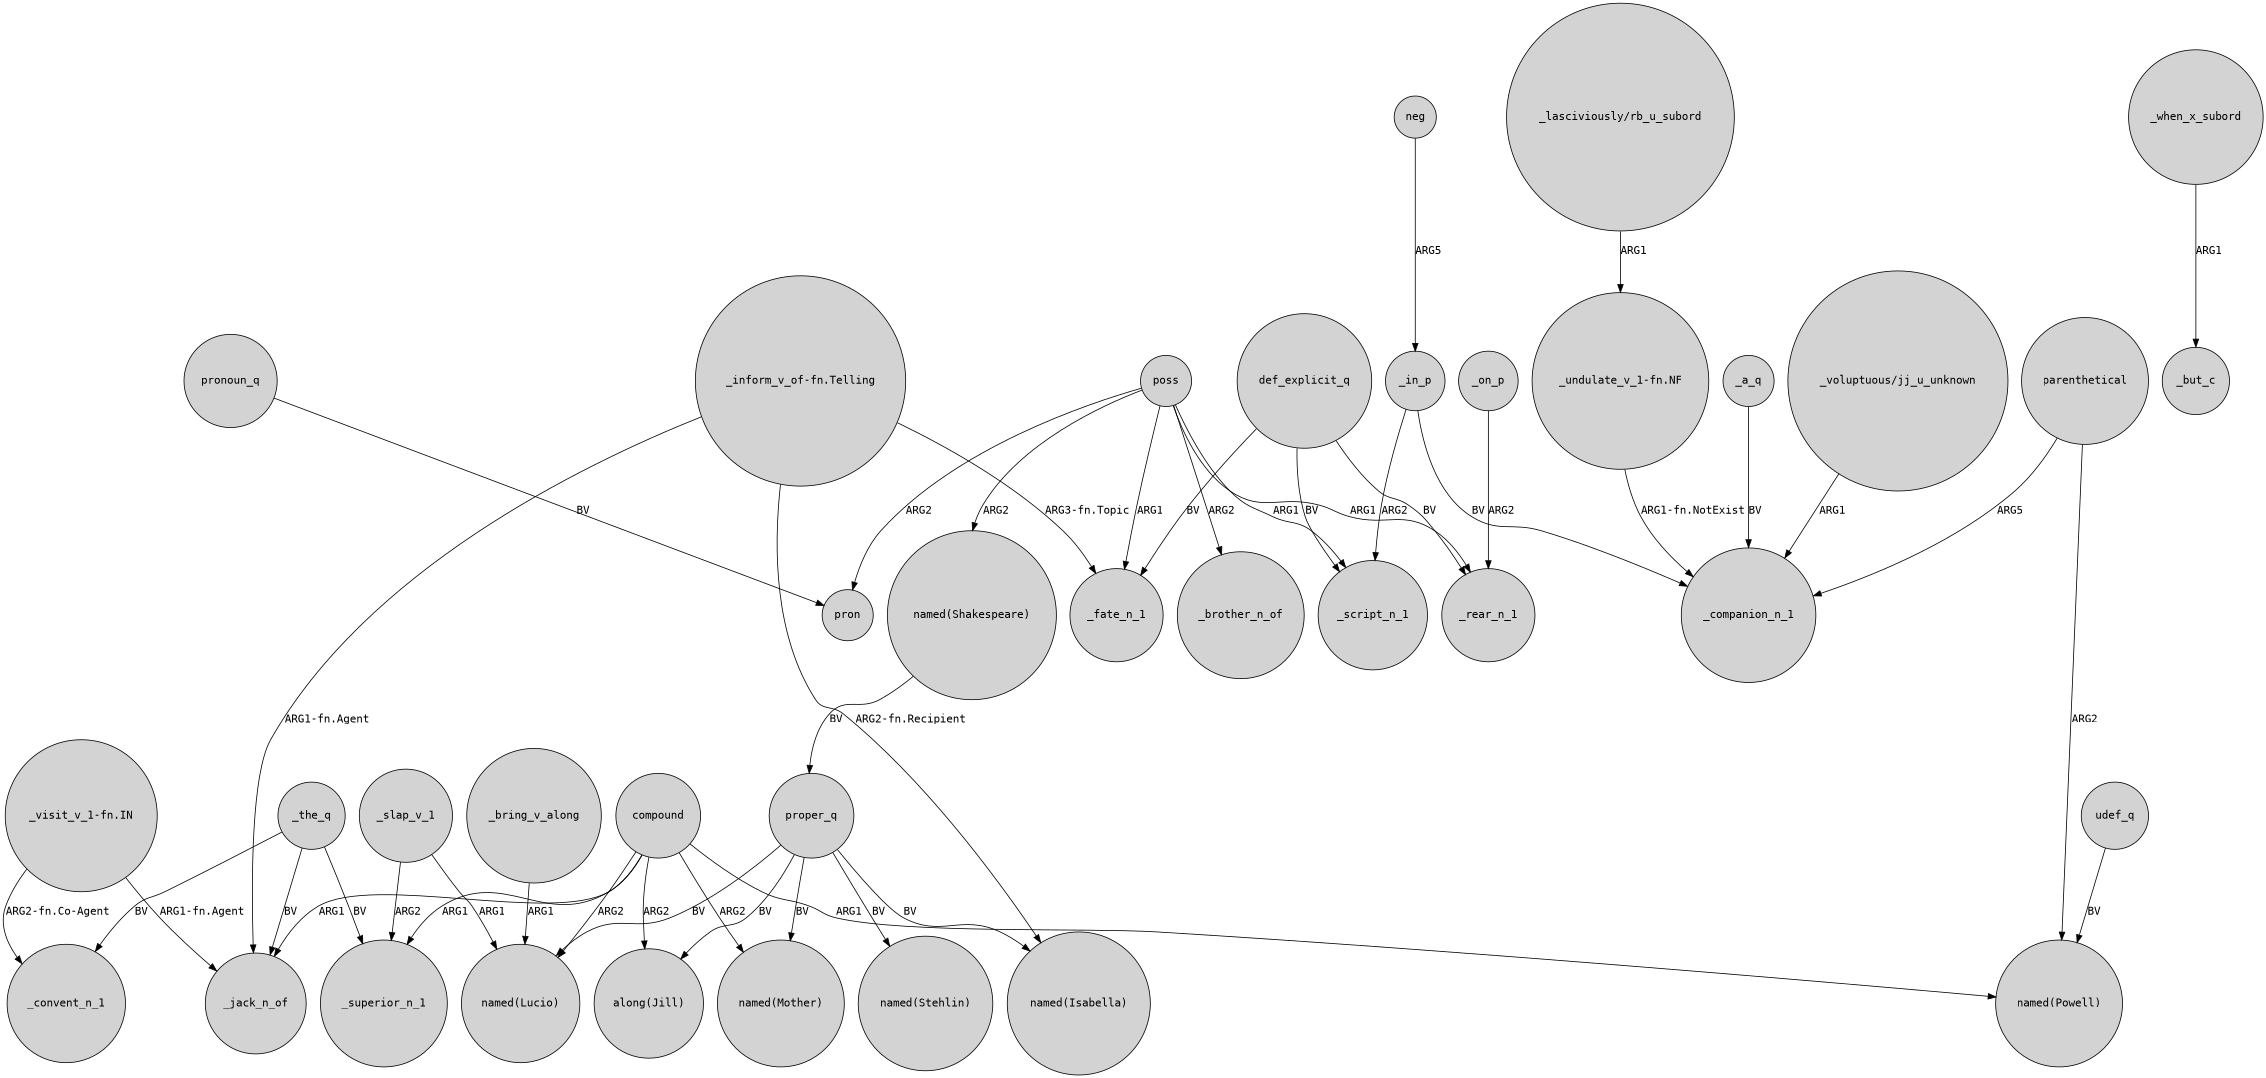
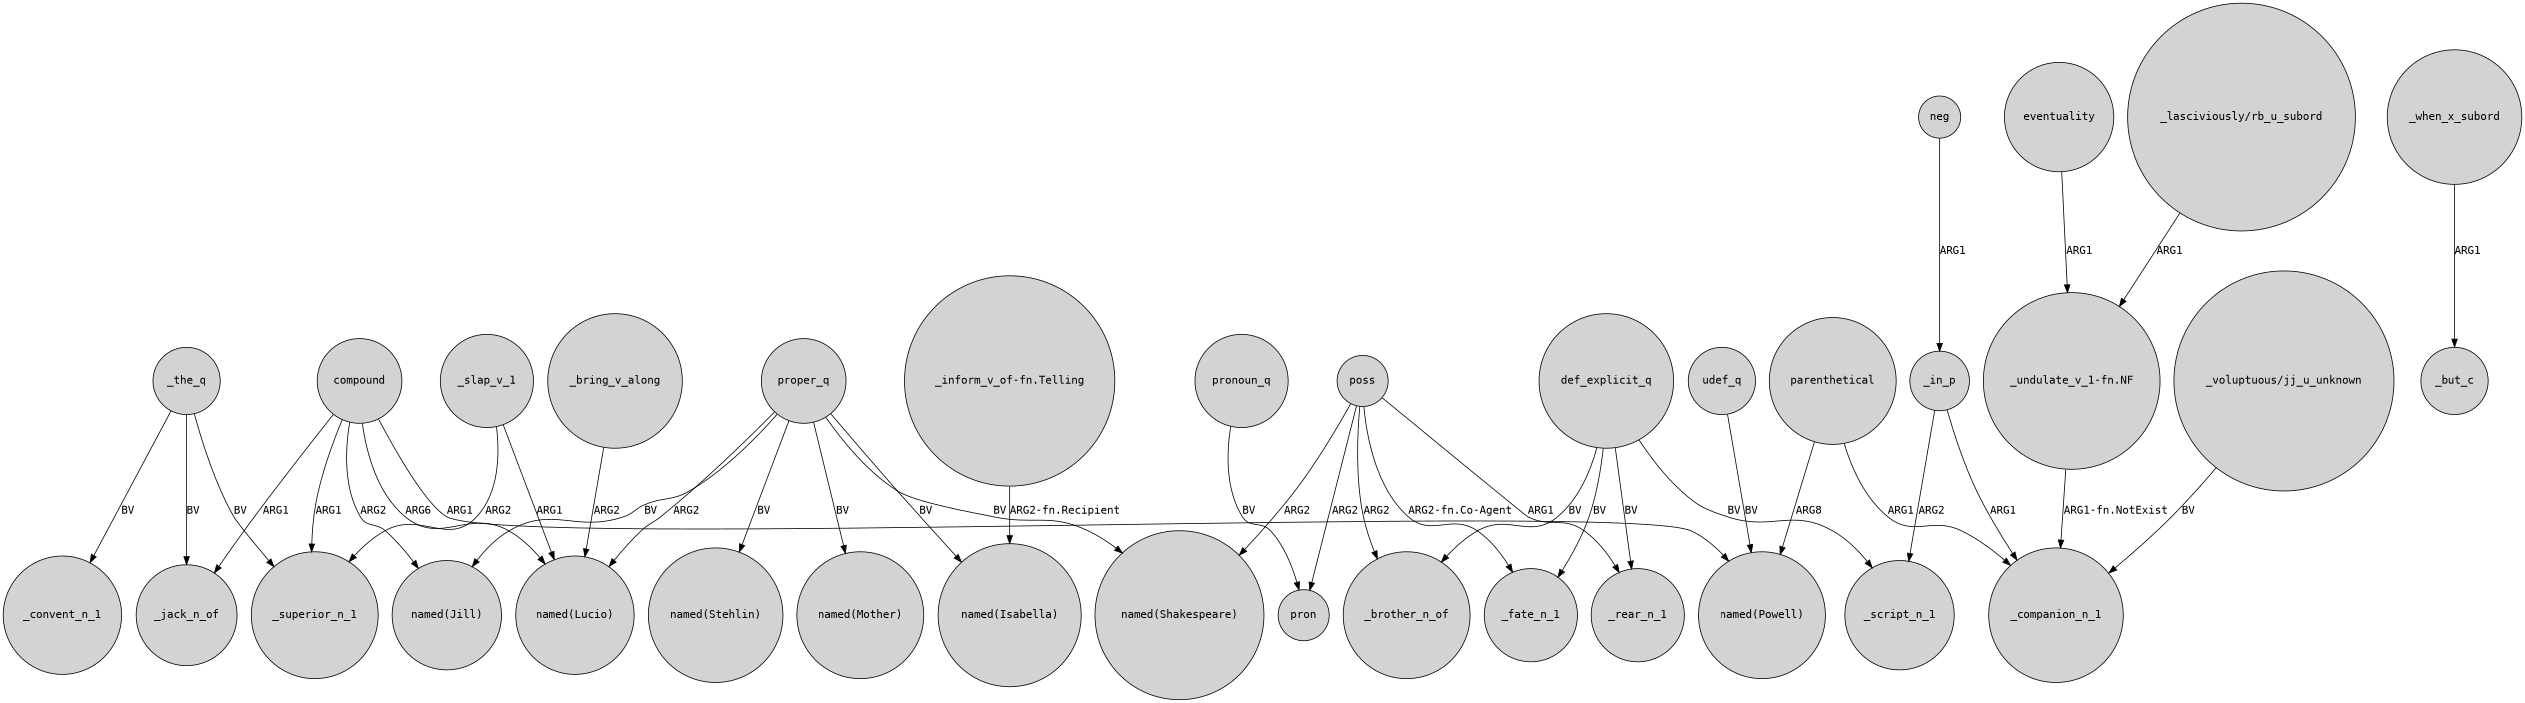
none -> (2059, 117)
(1429, 251) -> (1953, 251)
(1488, 381) -> none
(1749, 381) -> none
(1008, 487) -> none
(1247, 505) -> none
(1150, 511) -> (1461, 511)
(1479, 511) -> (2003, 511)
(1833, 511) -> (2188, 511)
(2010, 511) -> (1901, 511)
none -> (1528, 527)
(379, 609) -> none
(846, 705) -> (957, 509)
(2085, 720) -> (1809, 511)
(81, 816) -> none
(711, 904) -> none
(541, 912) -> (607, 511)
(611, 912) -> (419, 511)
(699, 912) -> (687, 511)
(649, 1003) -> (447, 615)
